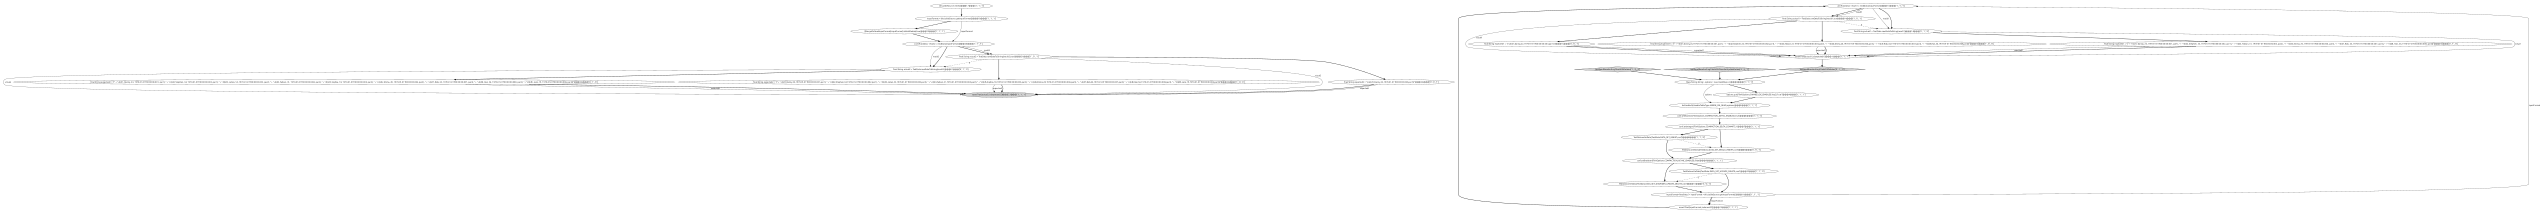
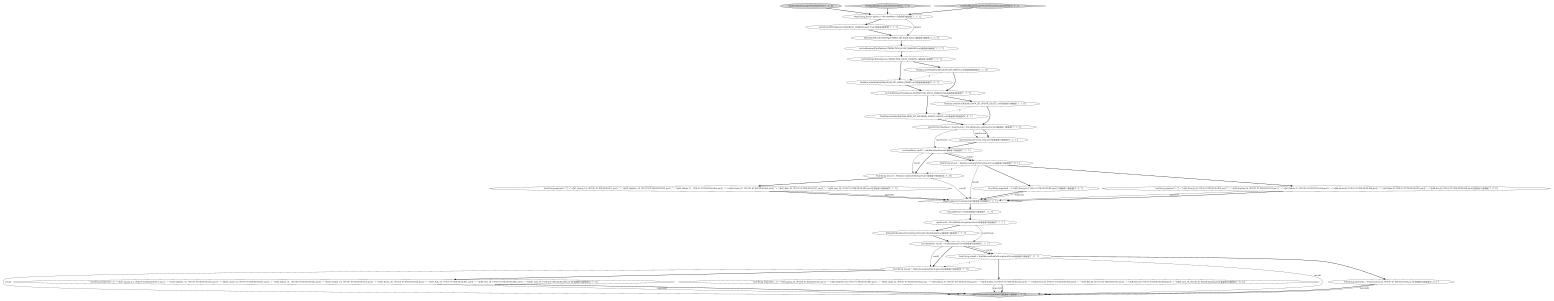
(1822, 62) -> (970, 206)
(1618, 69) -> (811, 6)
(999, 95) -> (999, 295)
